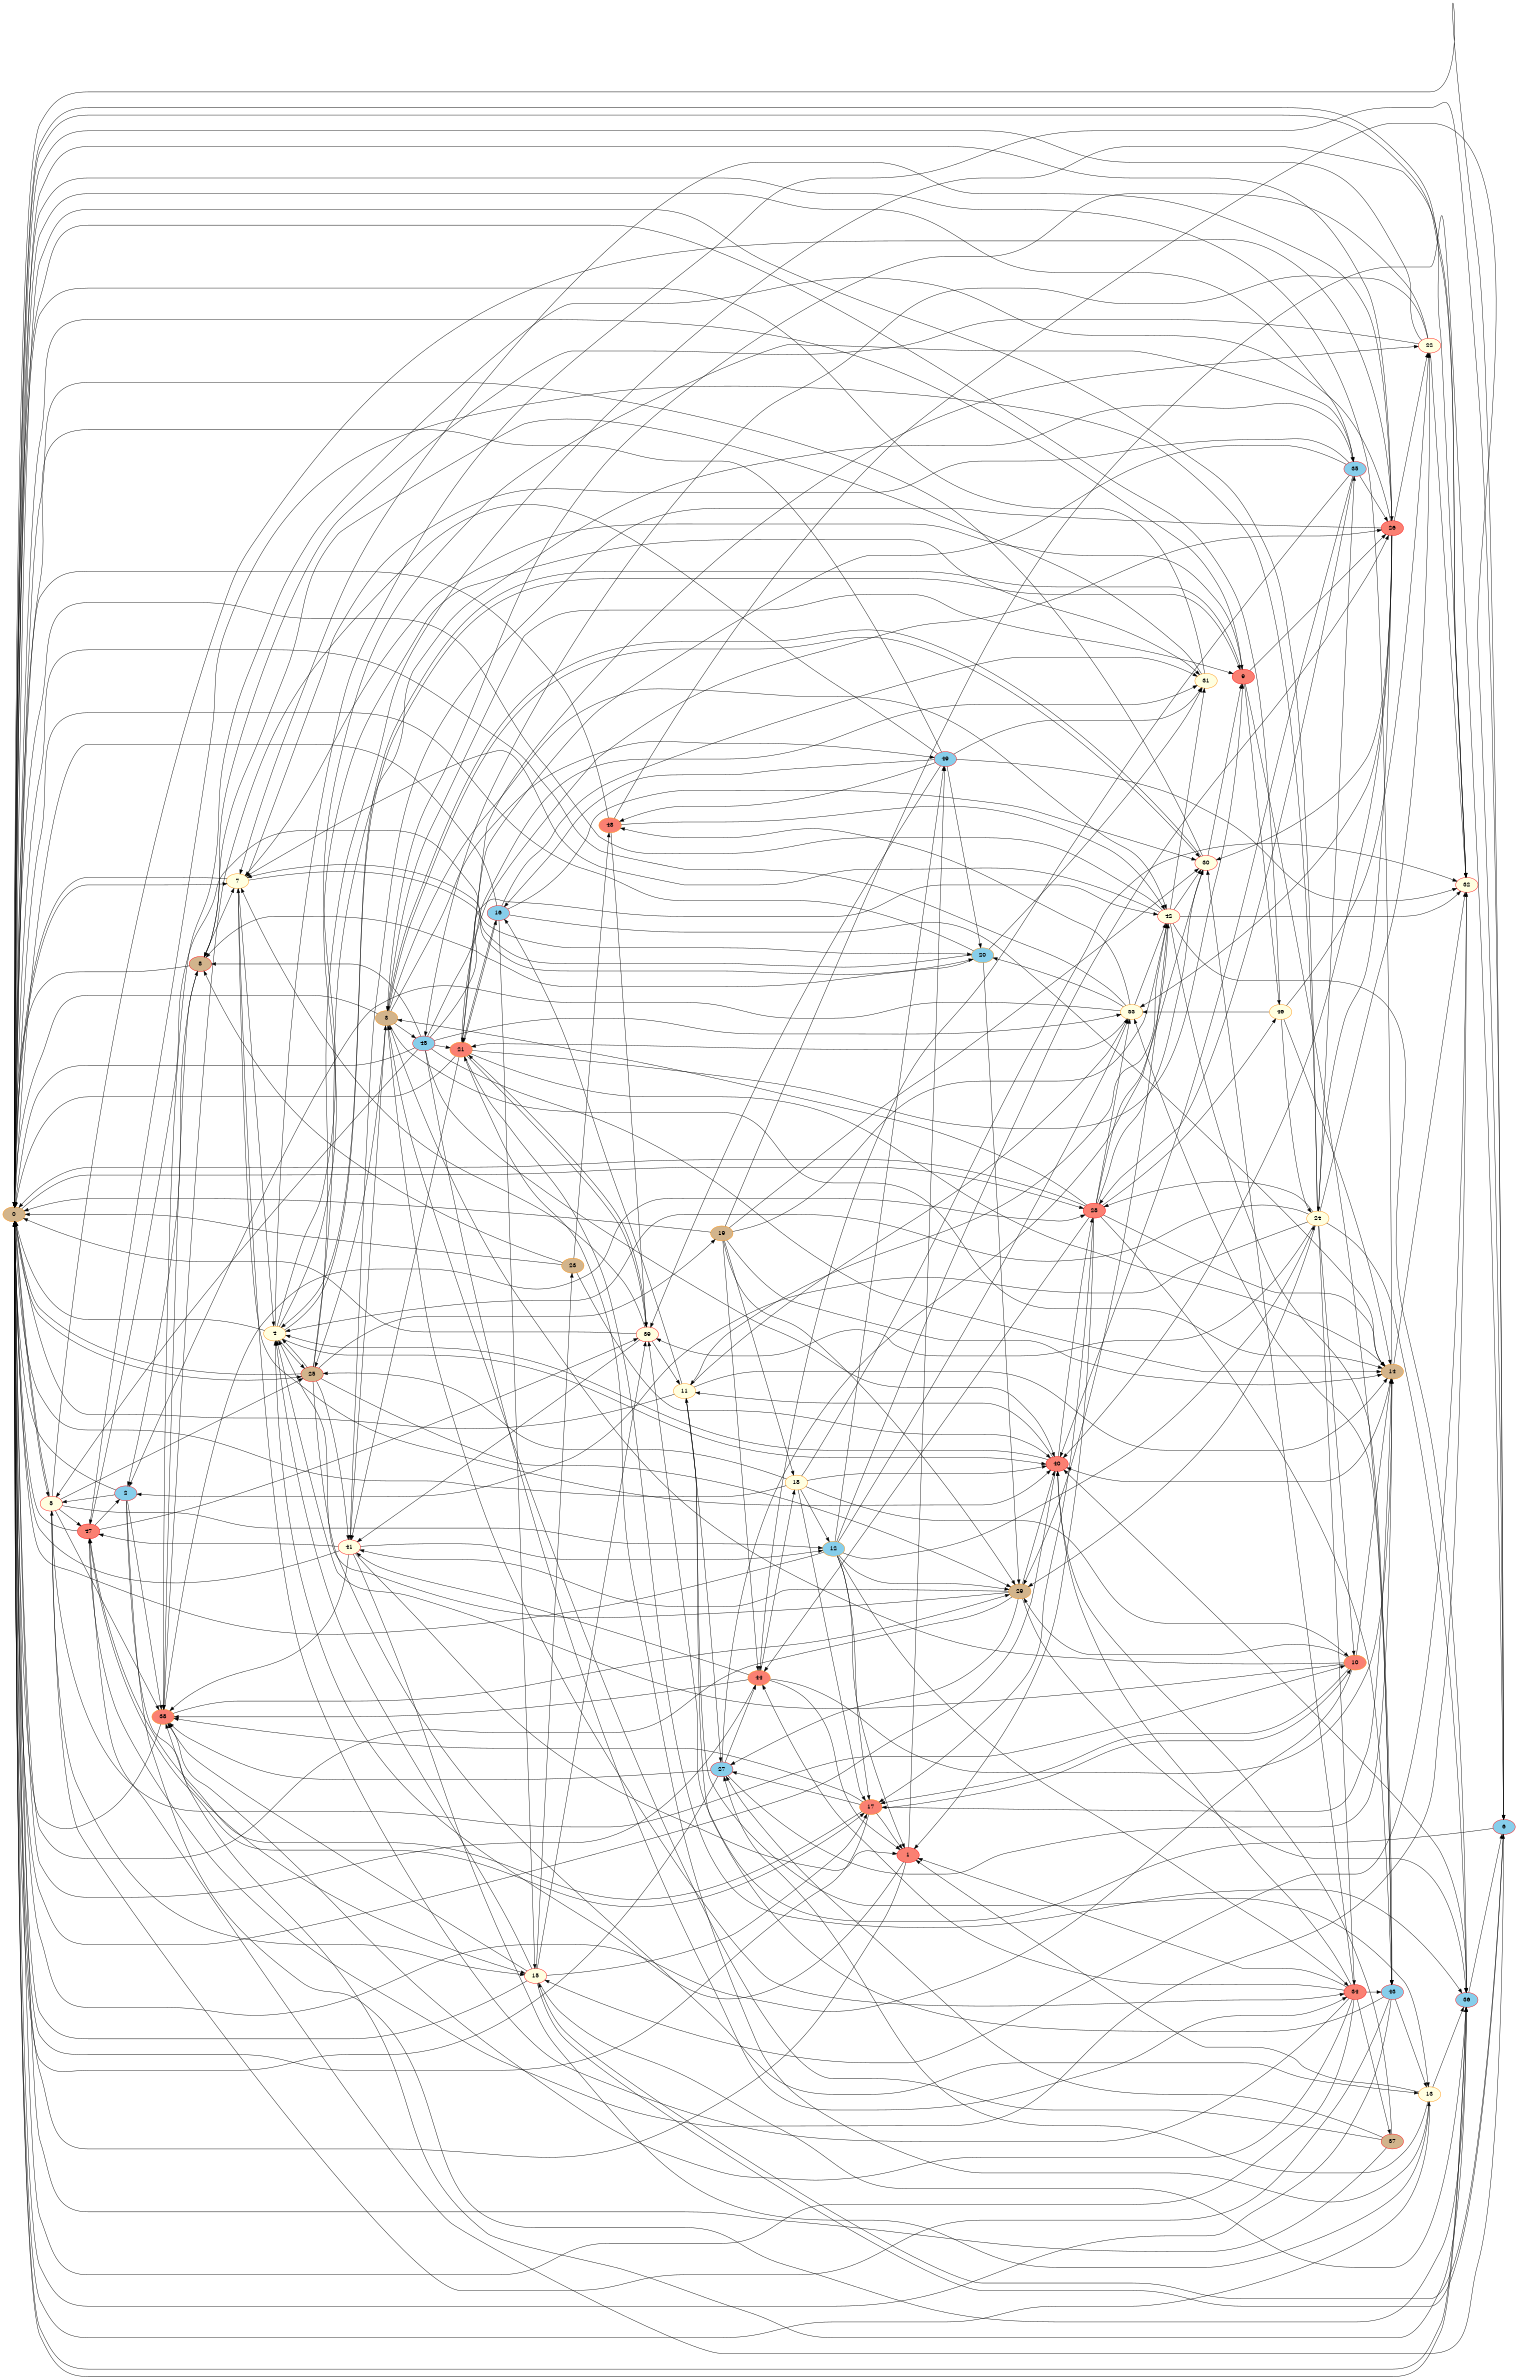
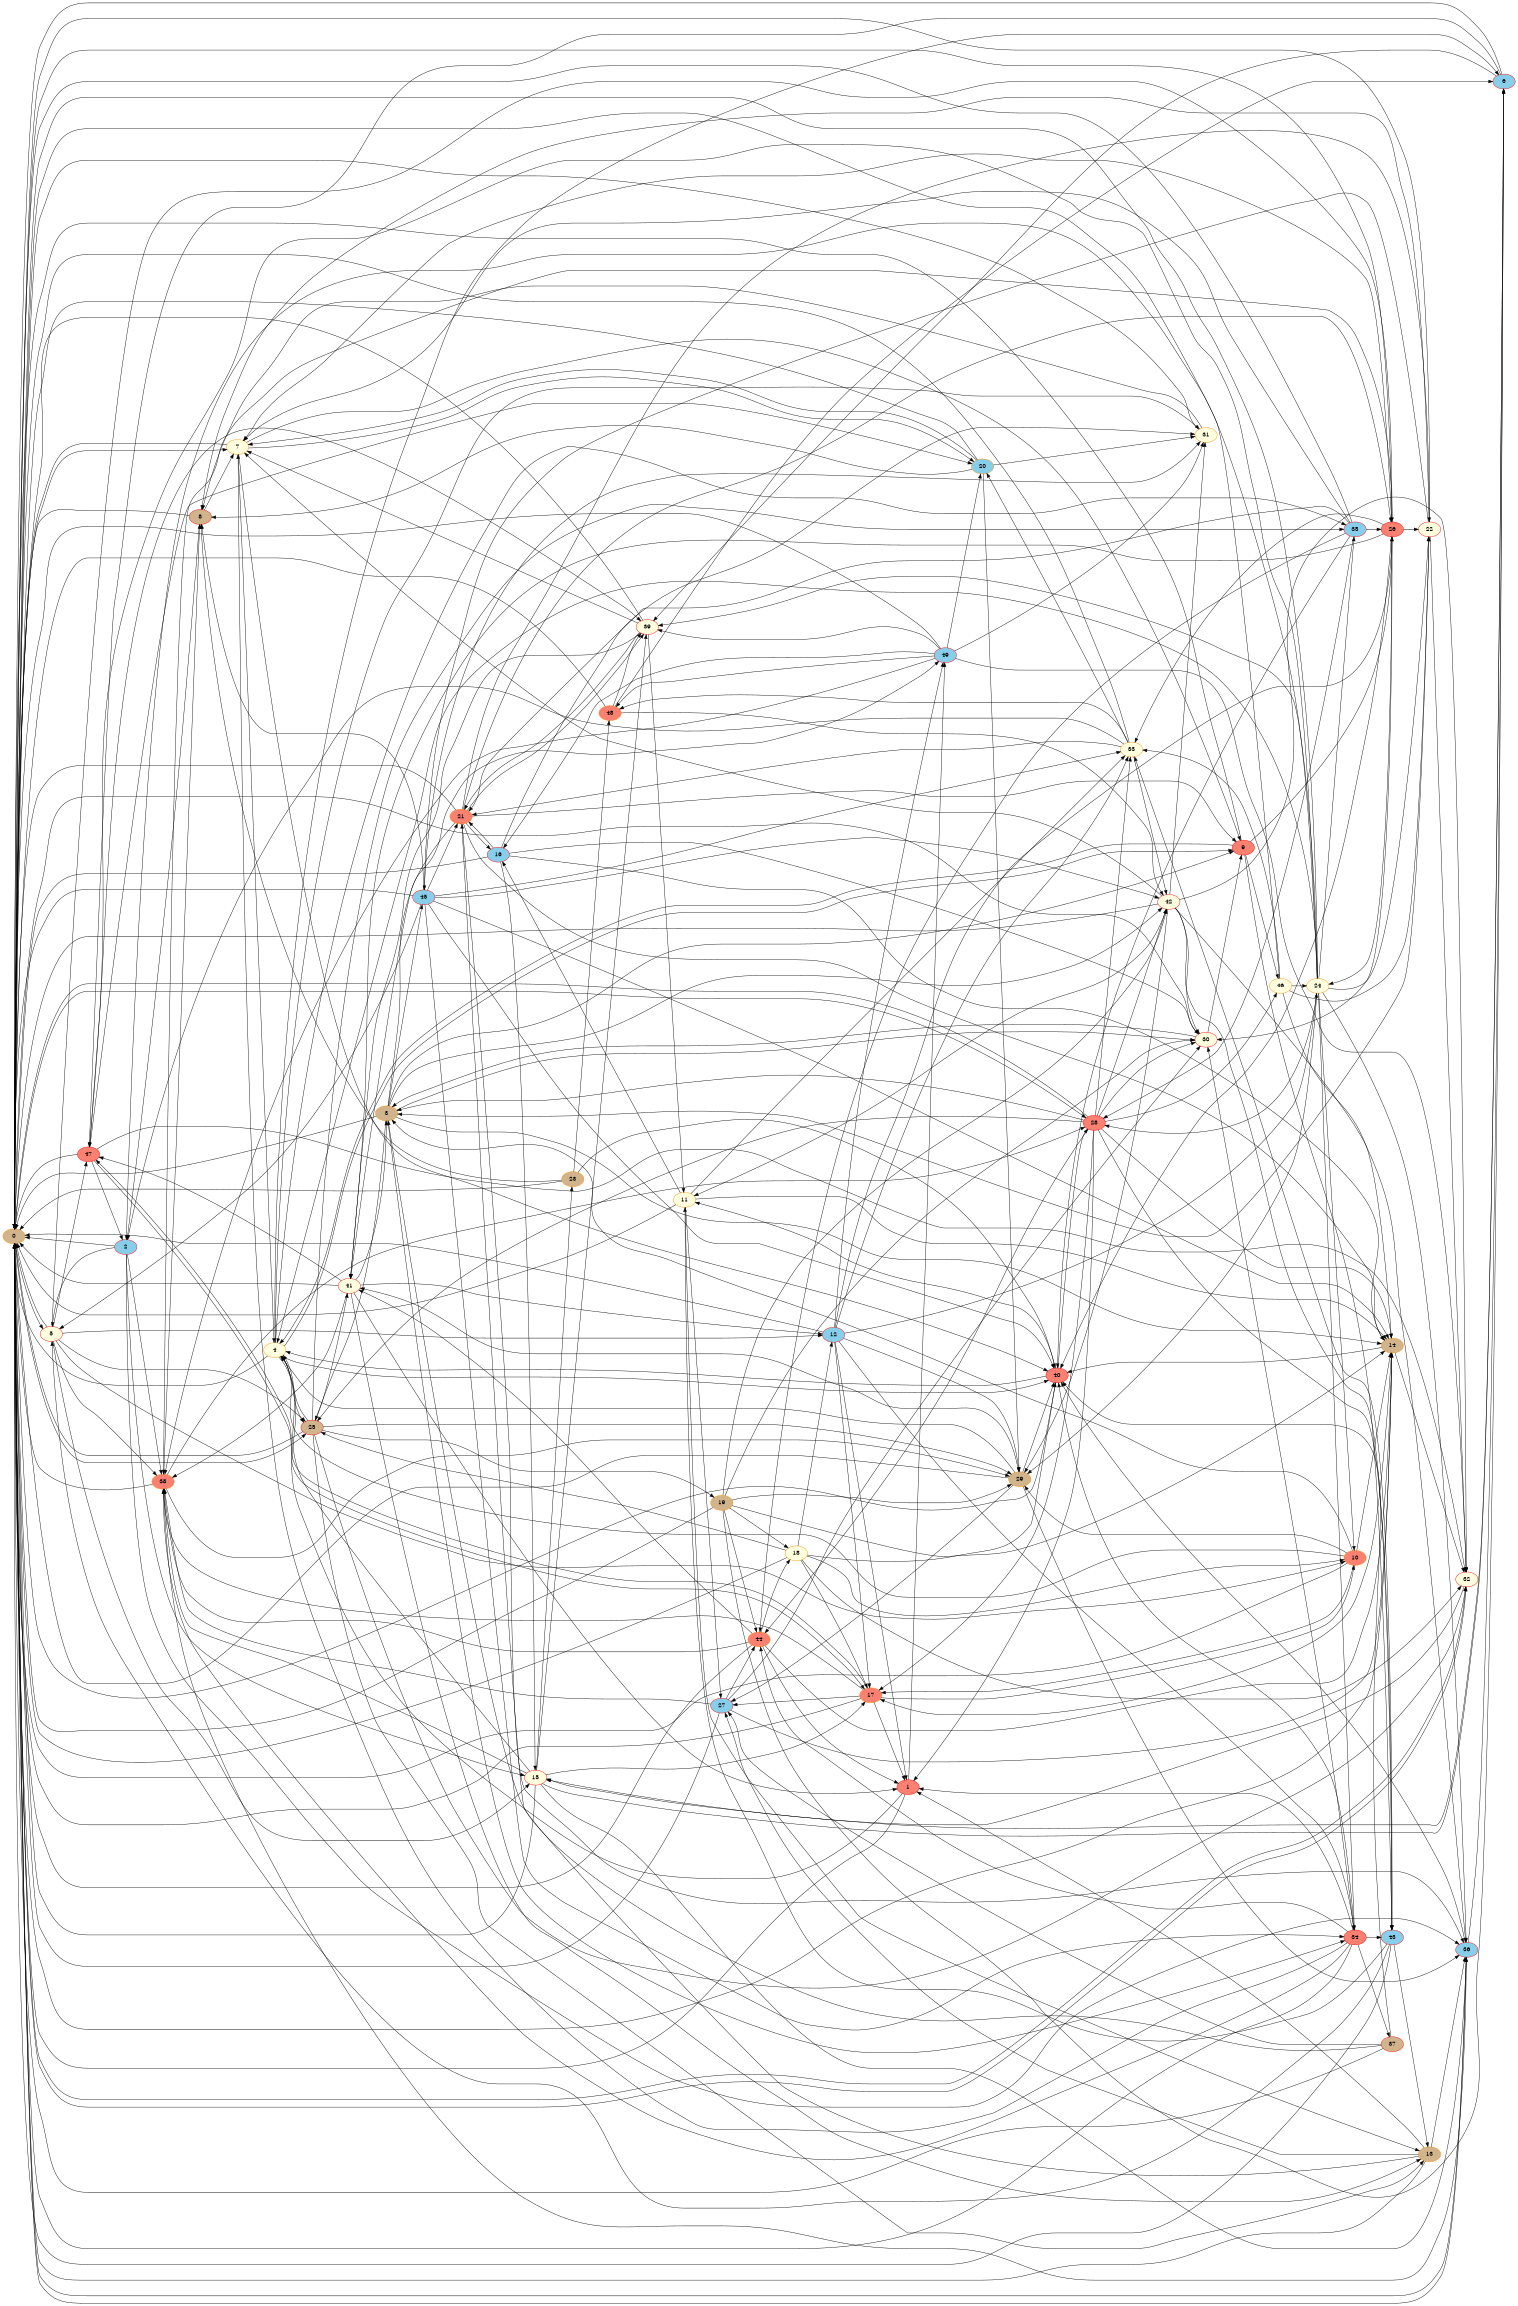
none -> (664, 1174)
(834, 1549) -> (834, 1335)
(1430, 2094) -> (1430, 2154)
